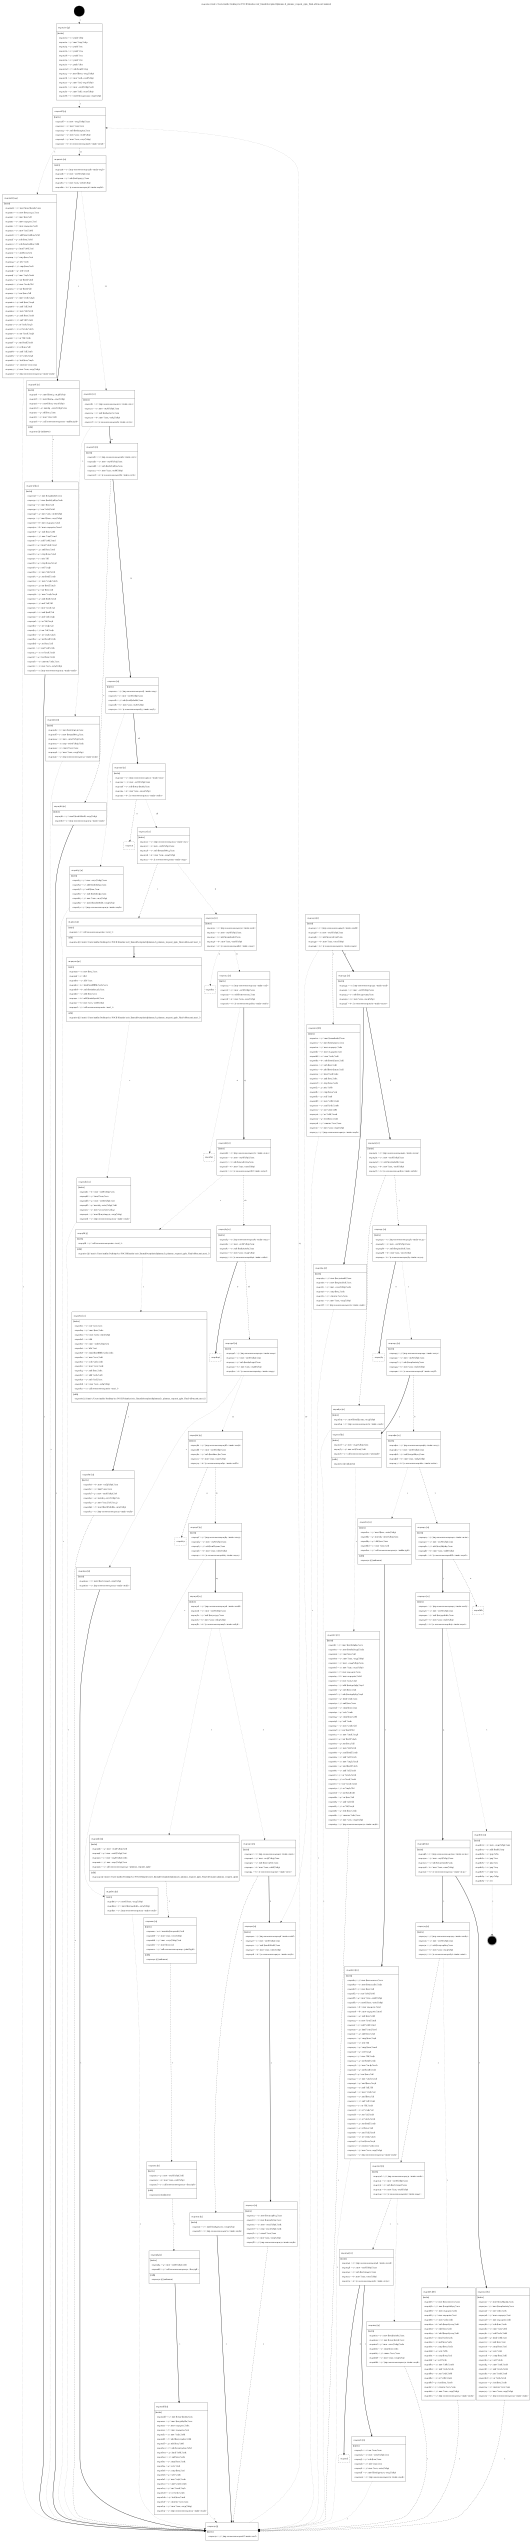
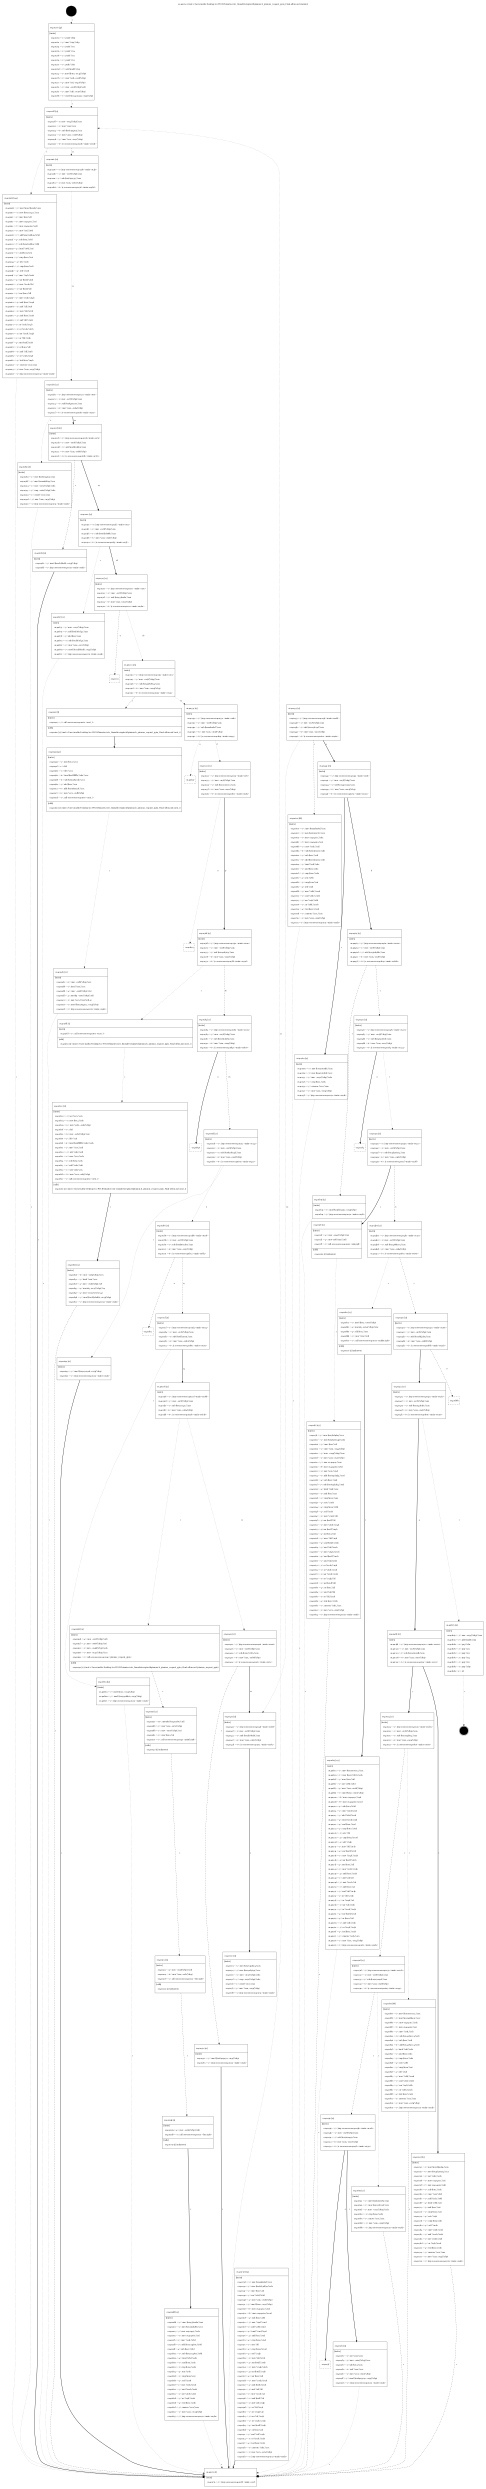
(53, 408) -> none
(251, 2384) -> none
